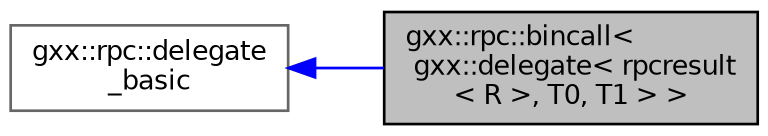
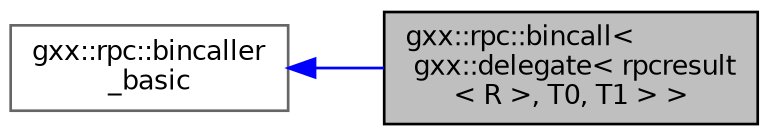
(149, 68) -> (149, 68)
